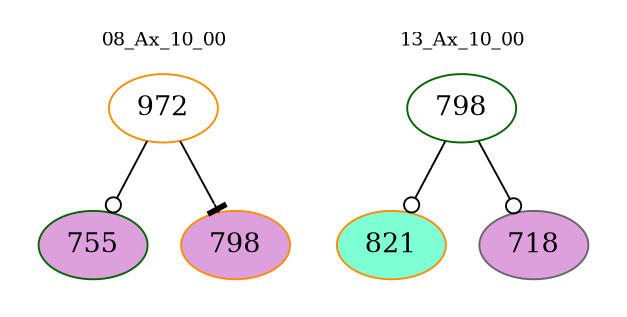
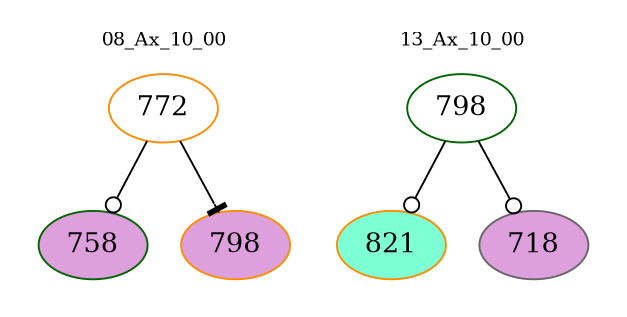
(163, 108) -> (163, 108)
(93, 245) -> (93, 245)
